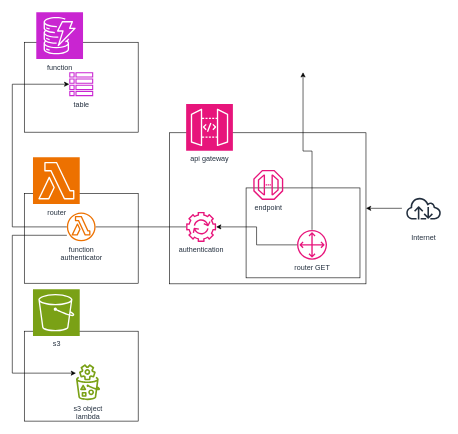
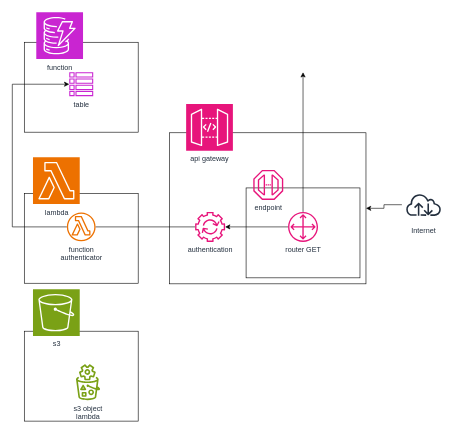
(424, 209) -> (424, 205)
(57, 213) -> (57, 213)
(201, 227) -> (210, 227)
(312, 245) -> (303, 227)
(12, 373) -> none
